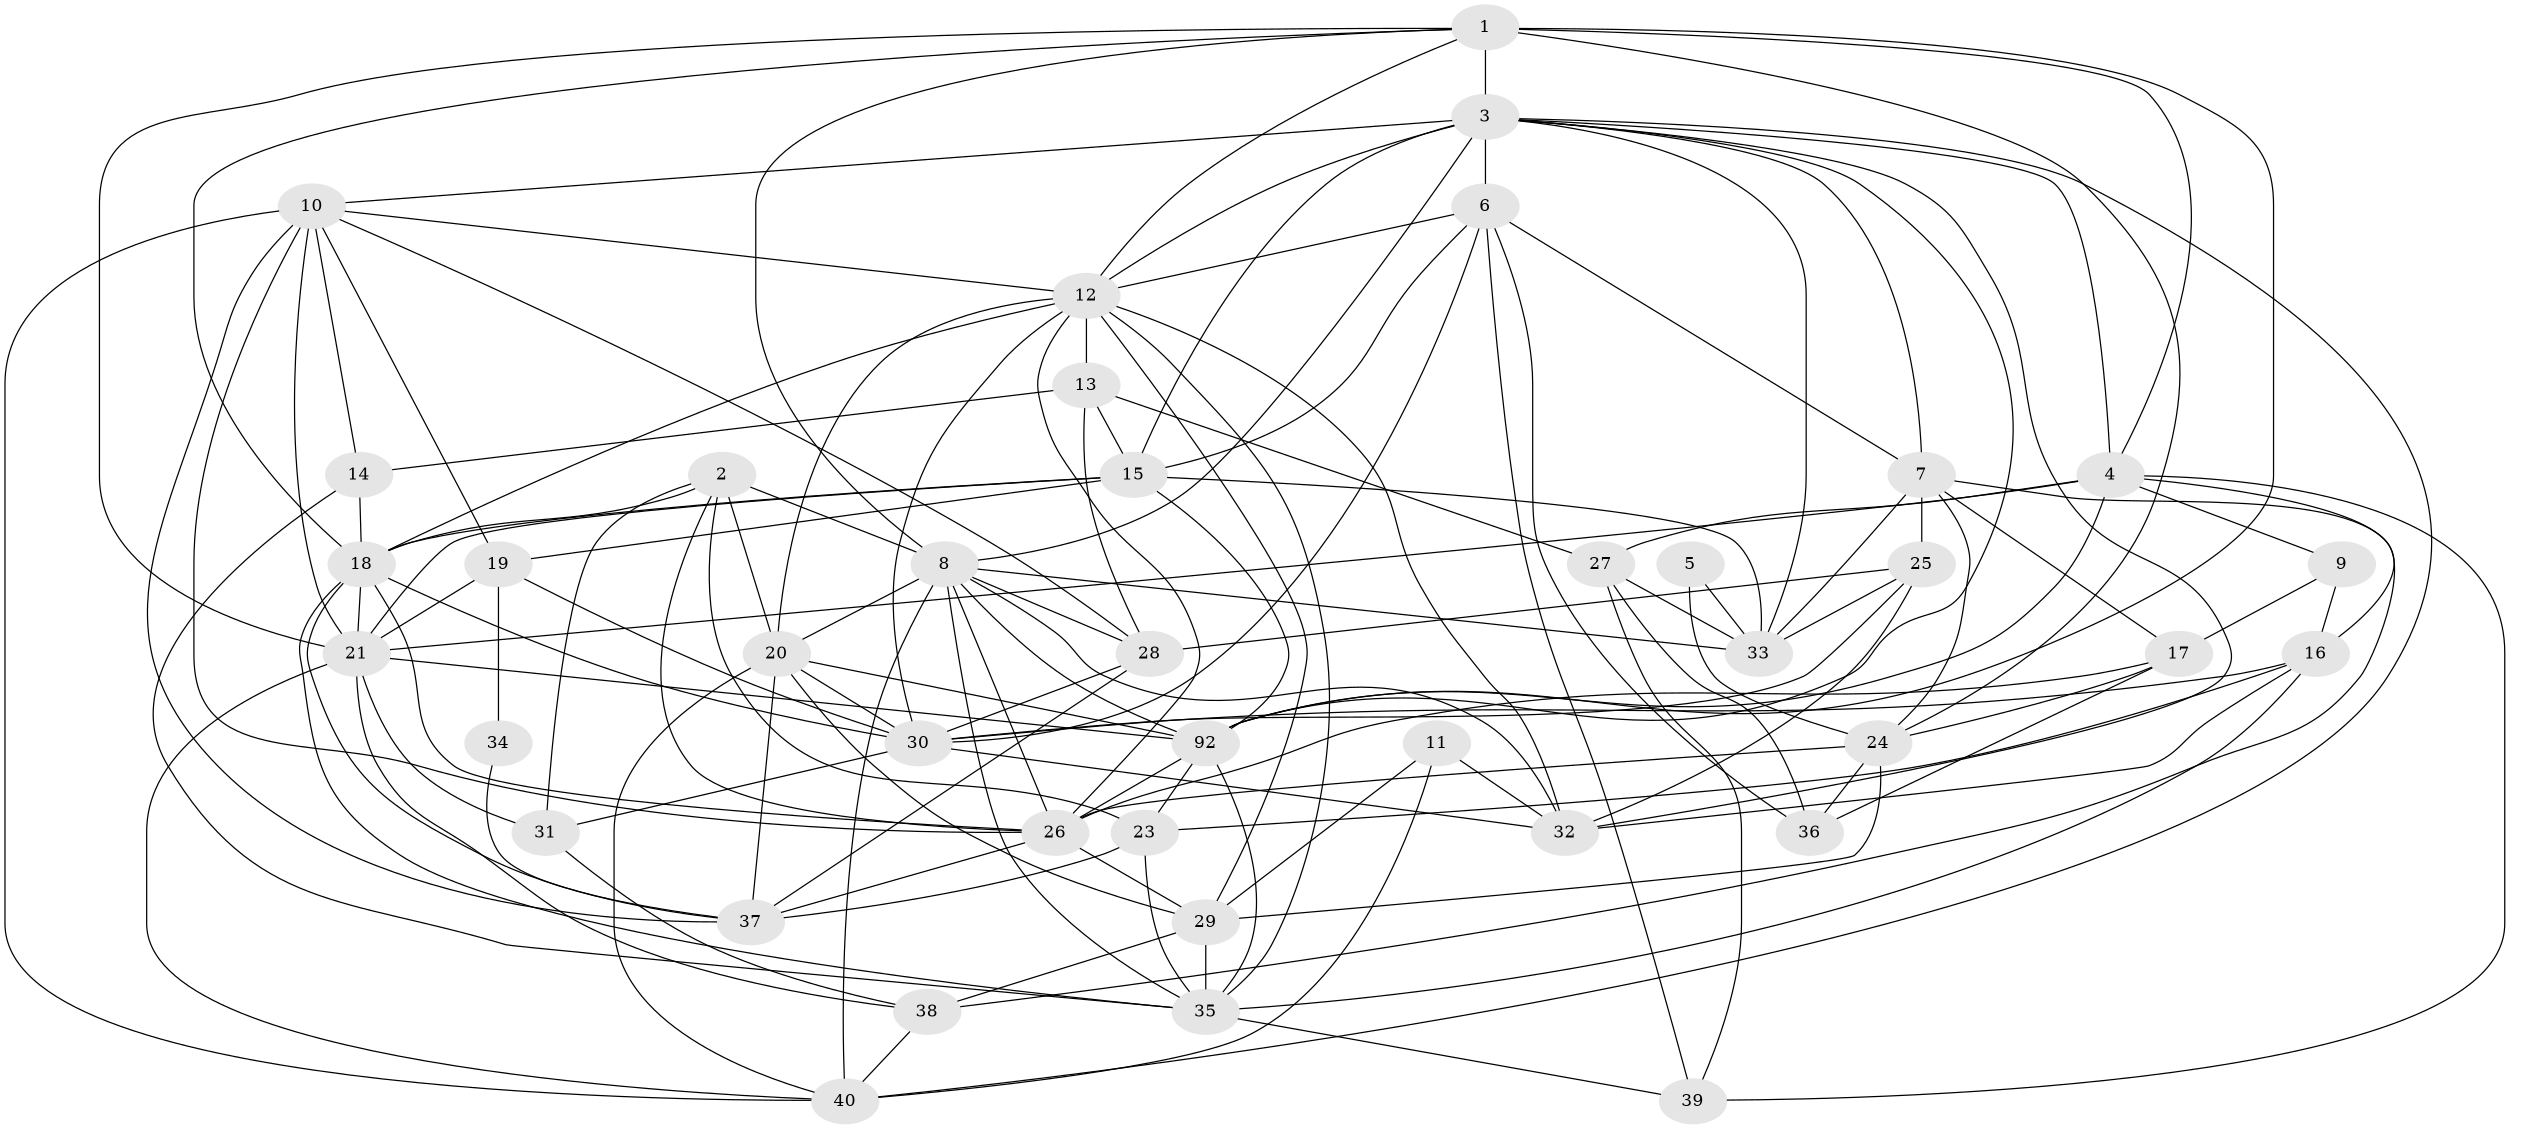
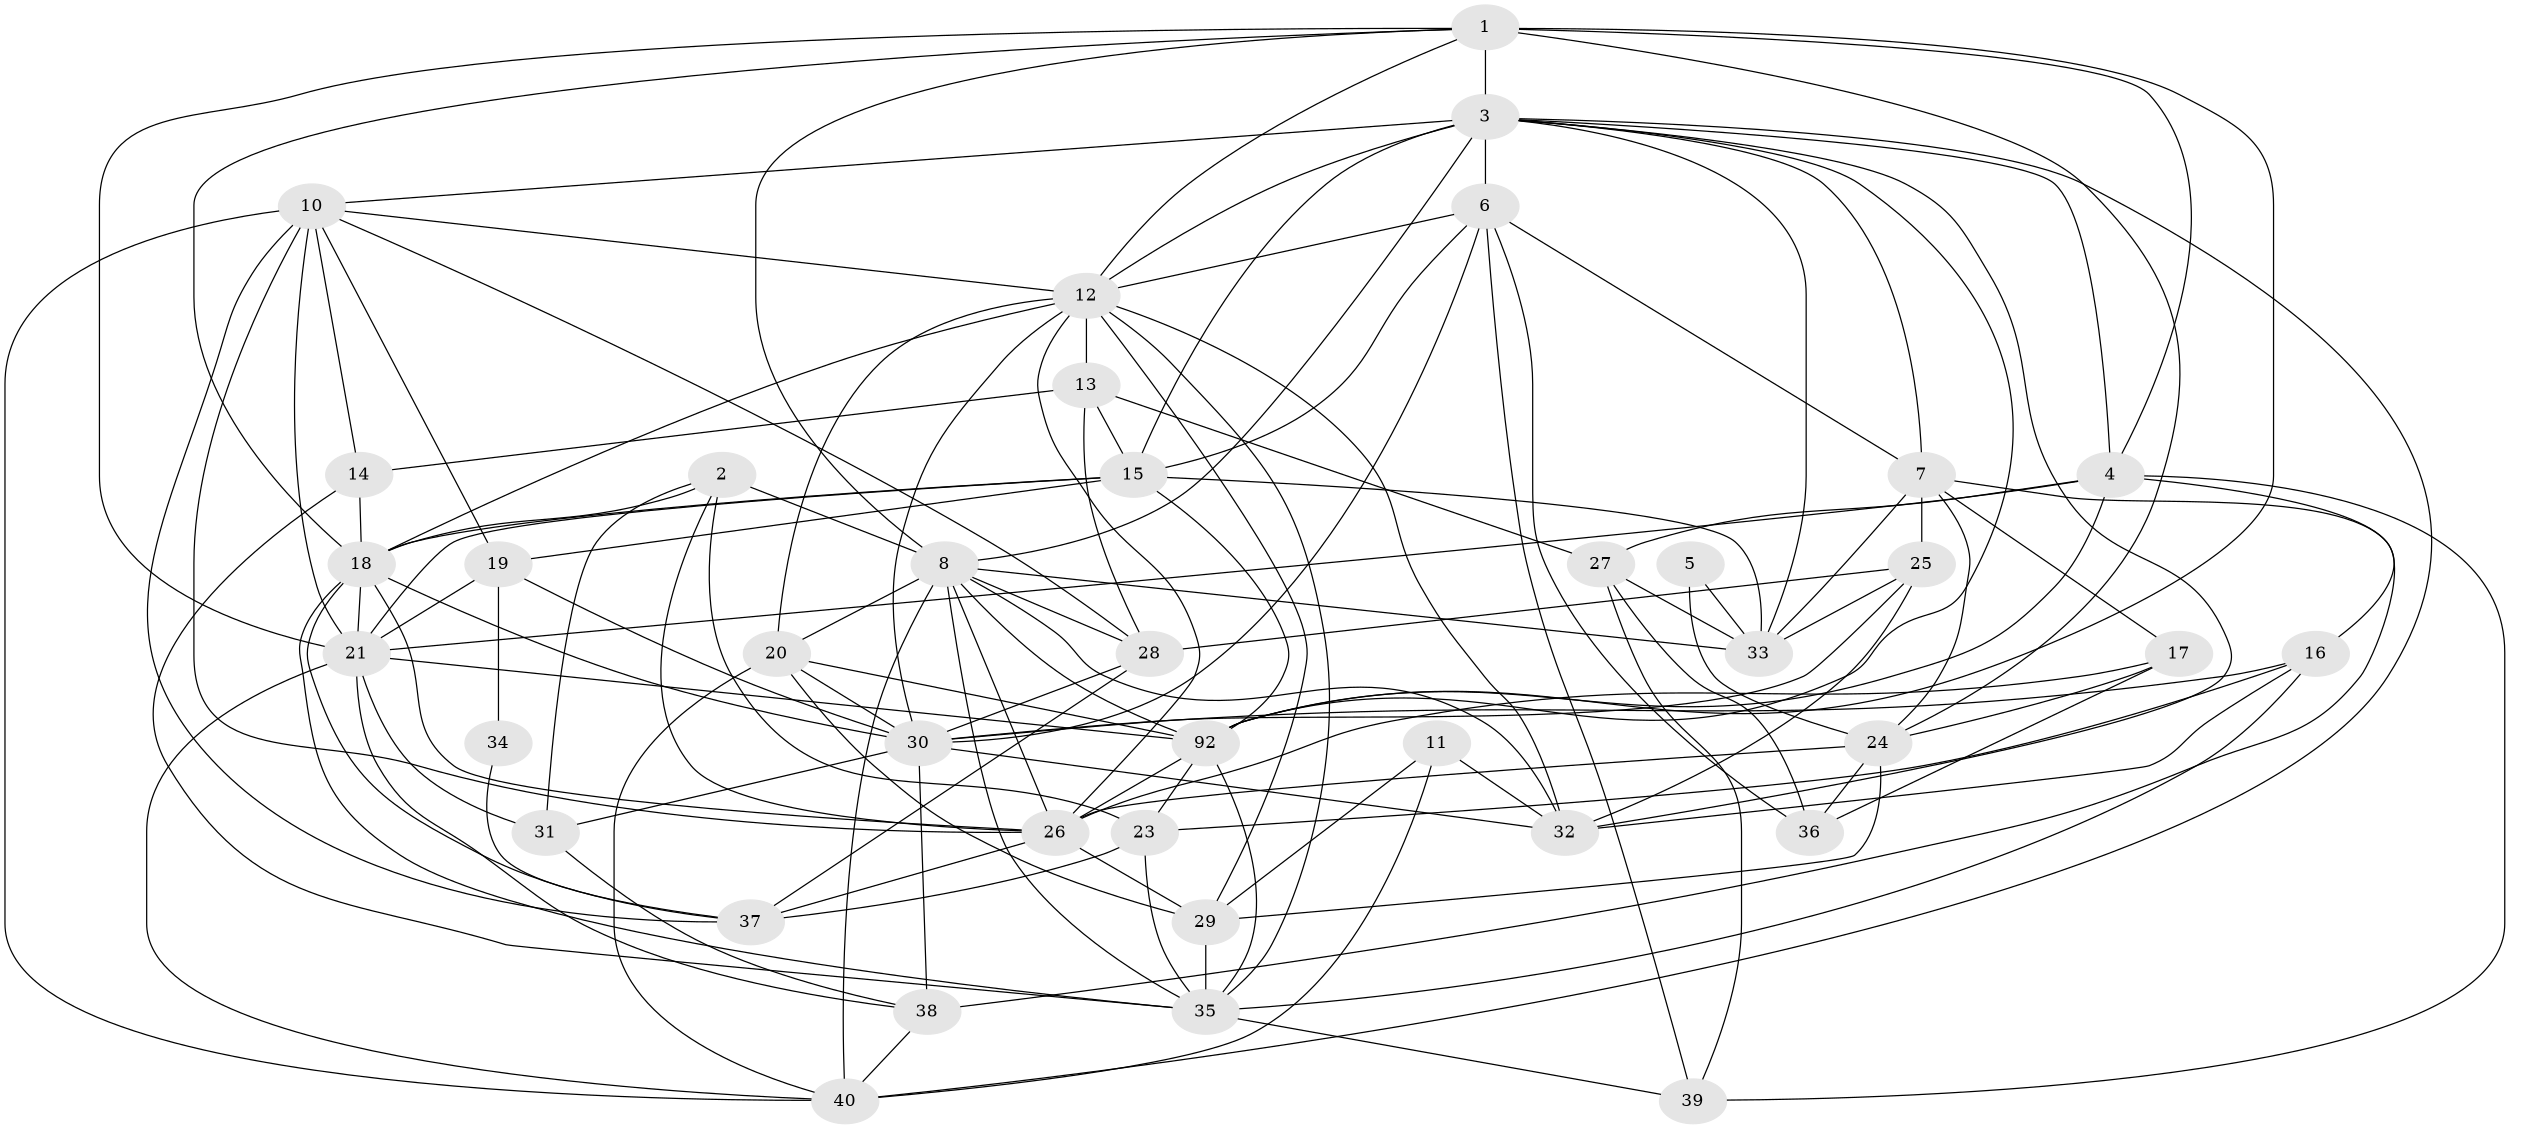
(750, 564) -> none
(2342, 564) -> none
(766, 771) -> none
(1067, 967) -> (923, 883)
